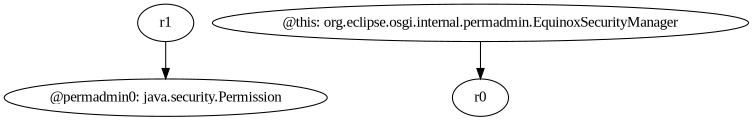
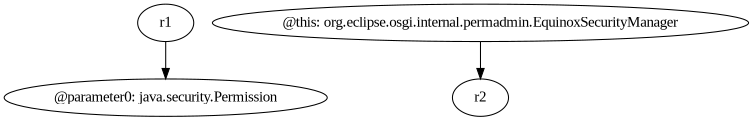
(166, 98) -> (166, 98)
(480, 98) -> (480, 98)
